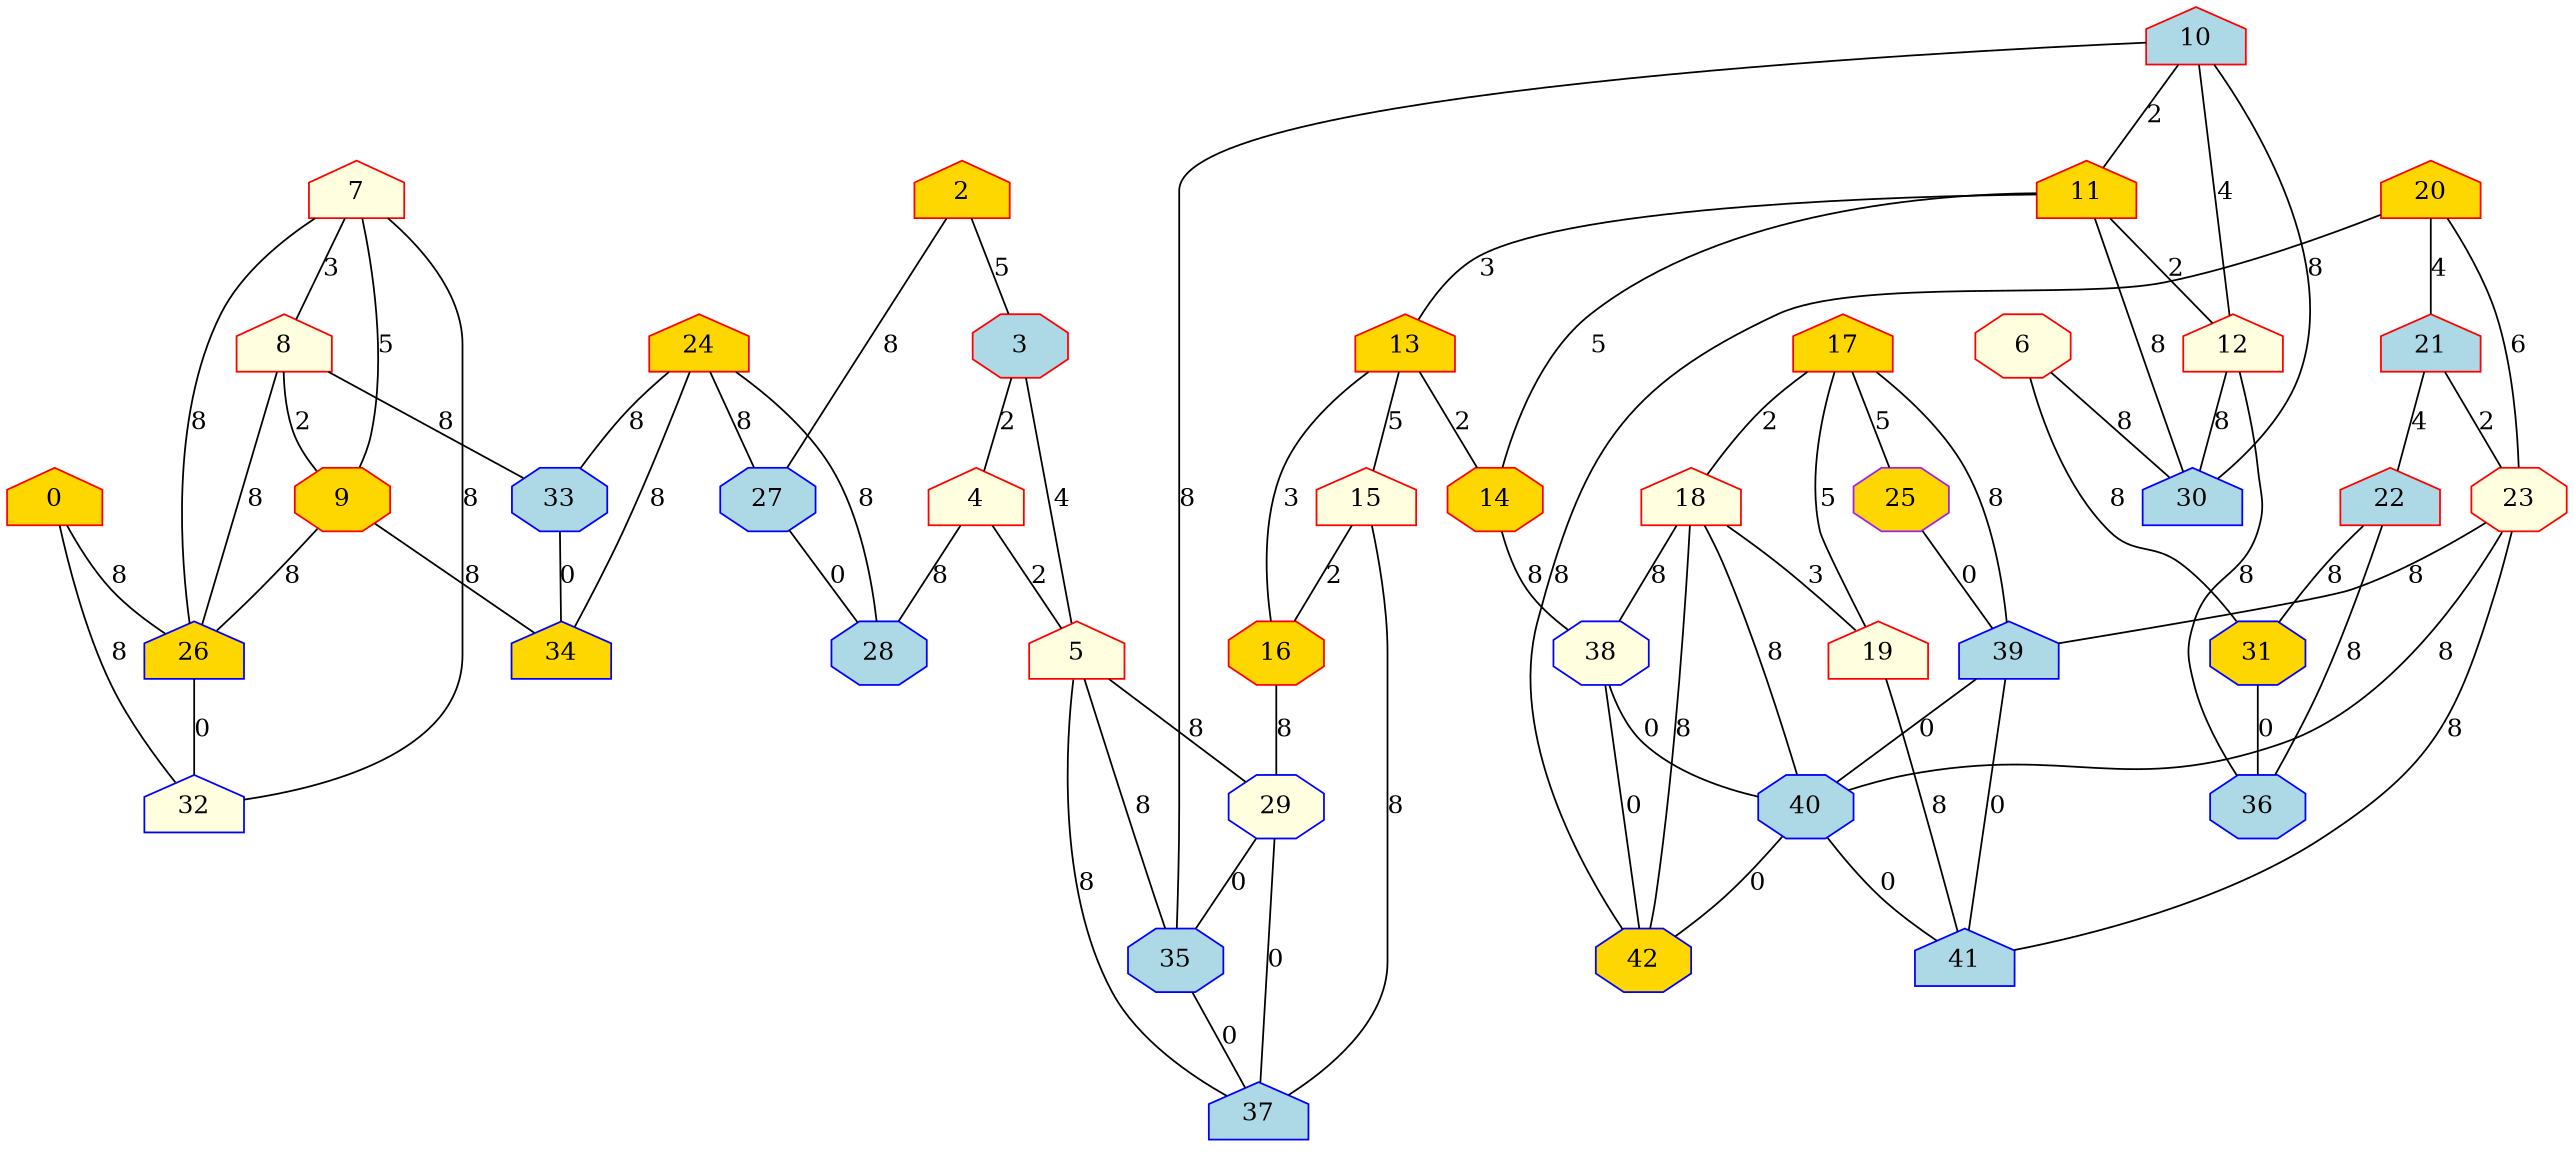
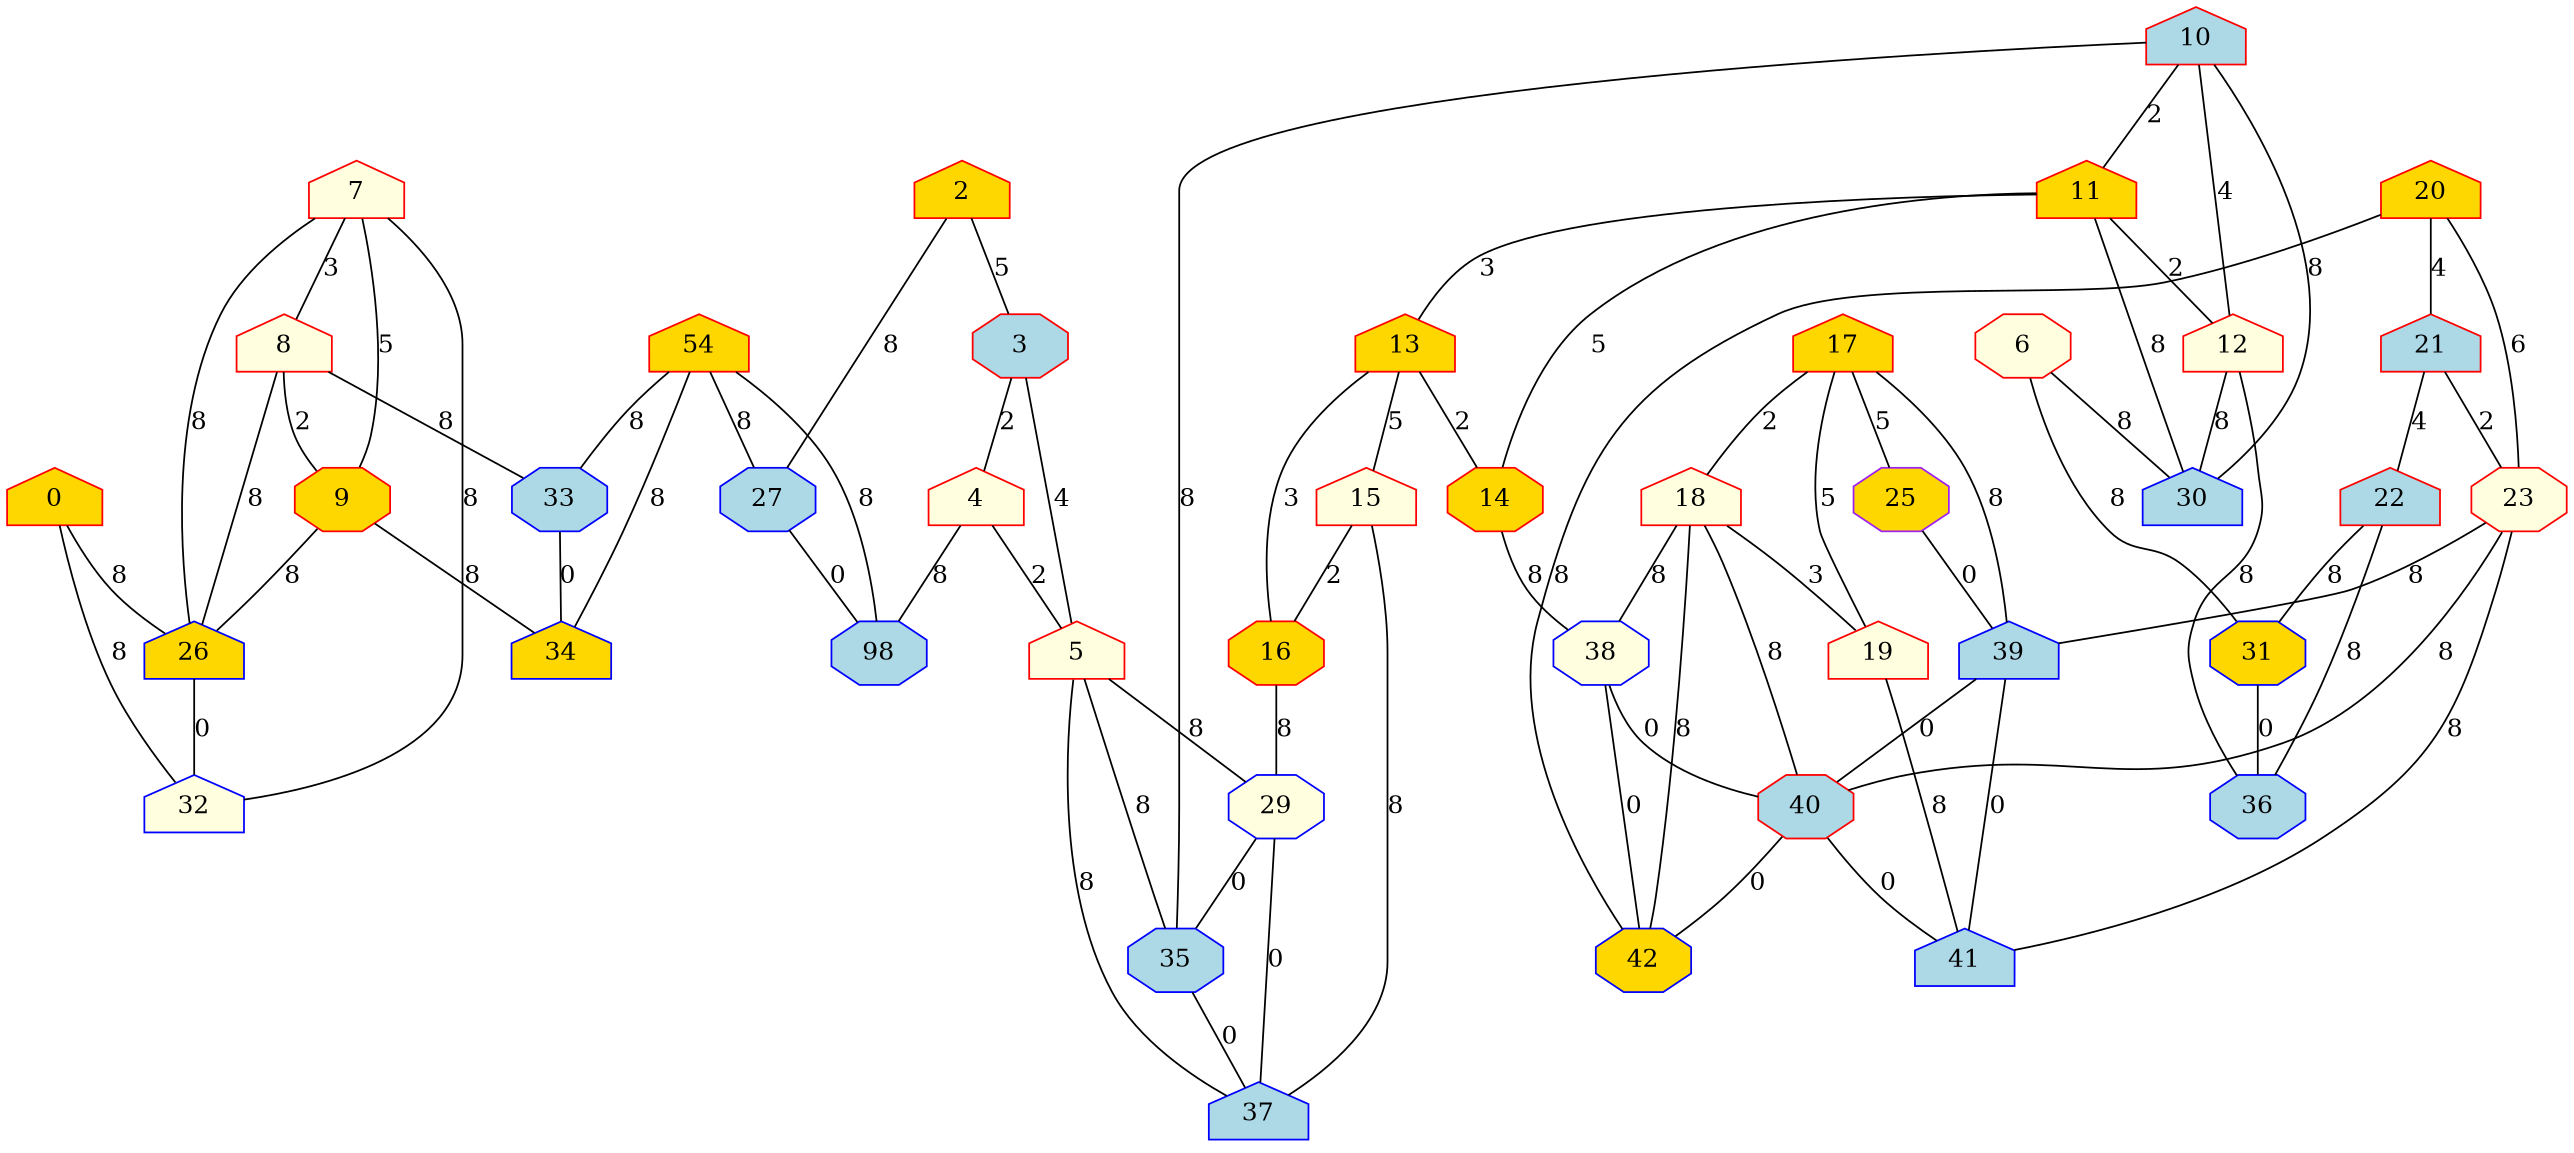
(699, 346) -> (699, 346)
(879, 653) -> (879, 653)
(1806, 807) -> (1806, 807)
